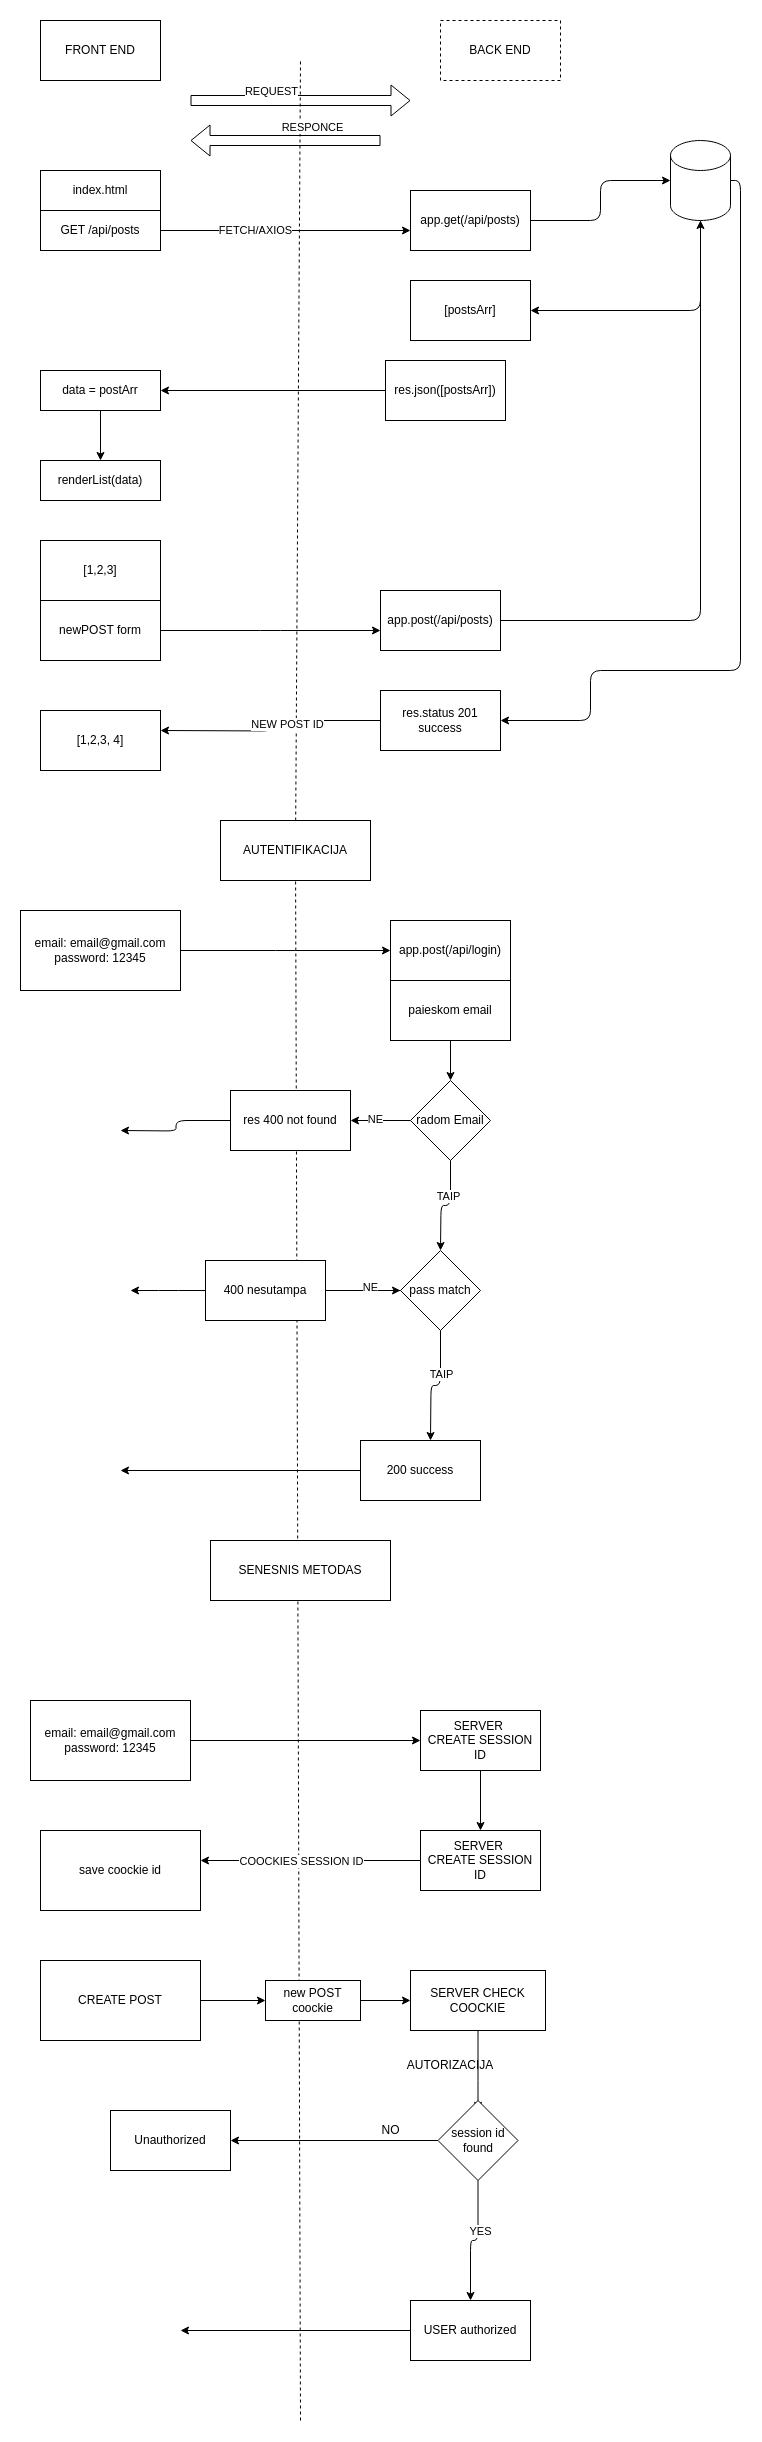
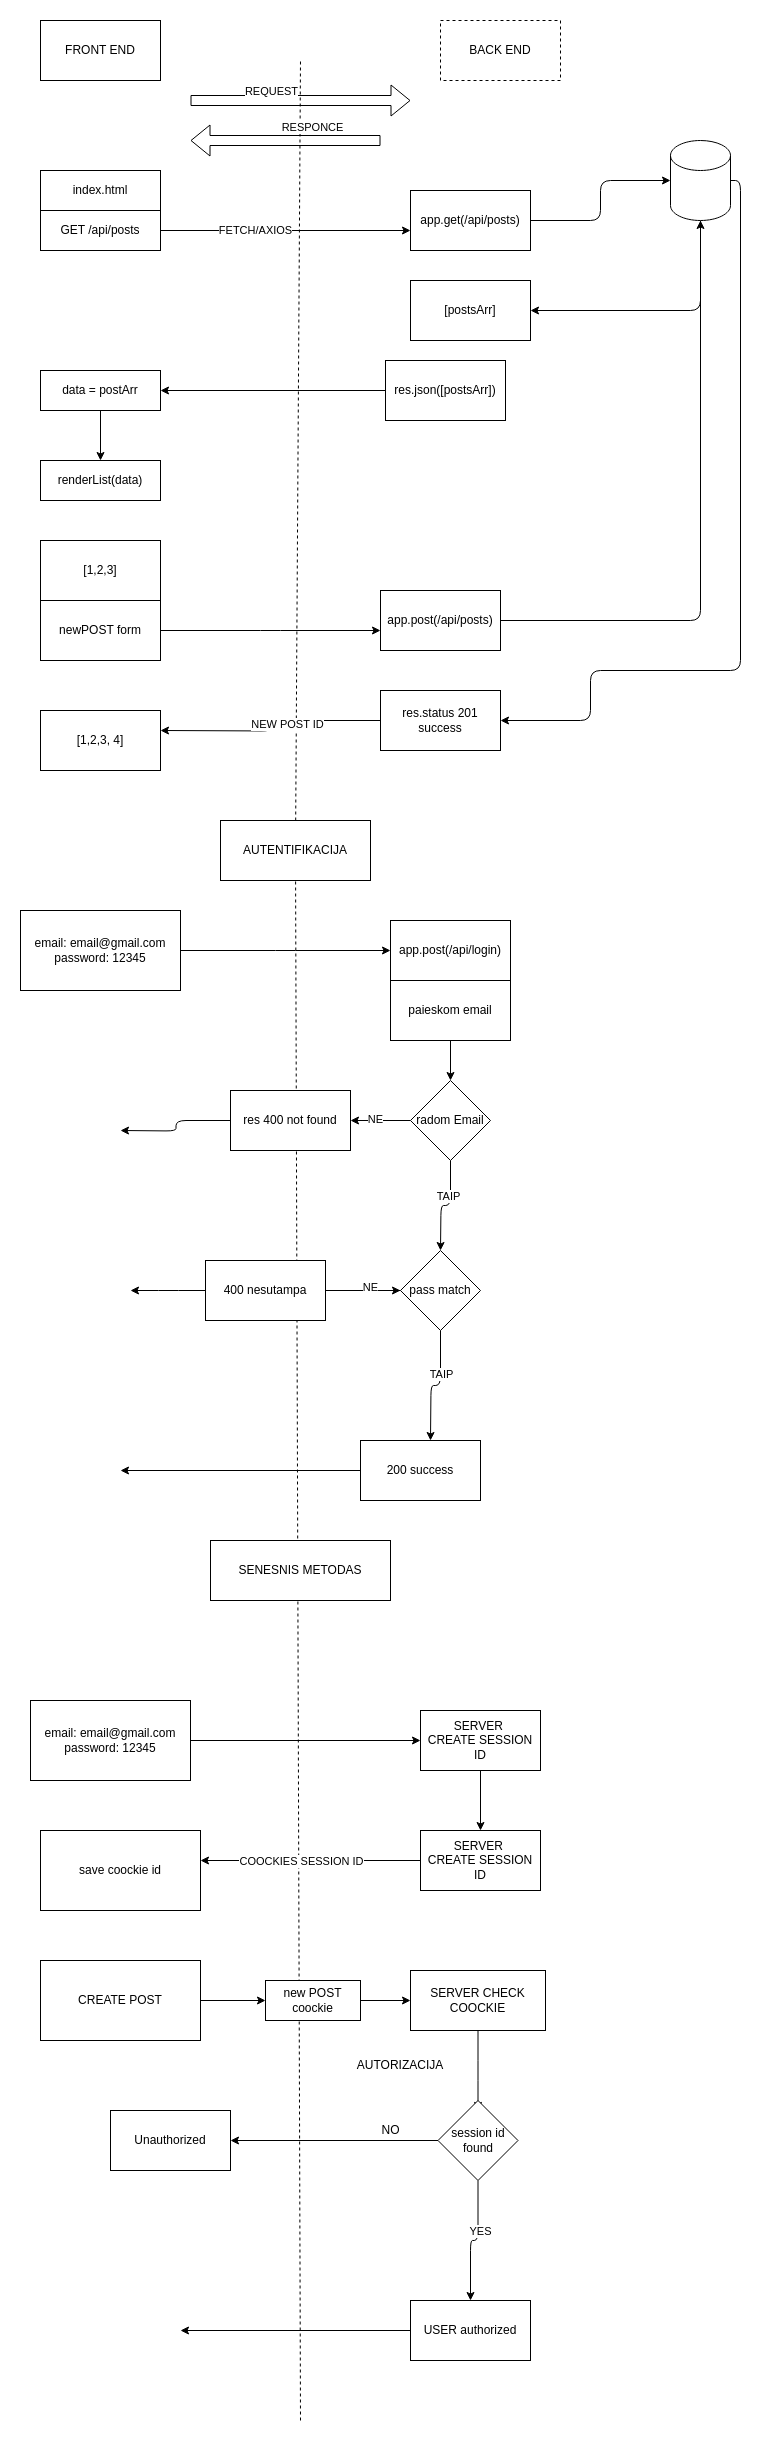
(451, 2066) -> (401, 2066)
